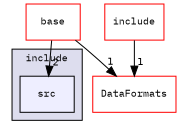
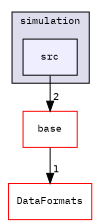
(134, 22) -> none
(50, 55) -> (50, 90)
(47, 59) -> (51, 22)
